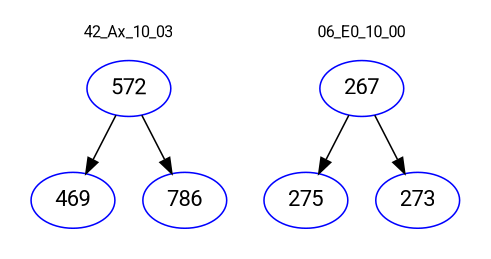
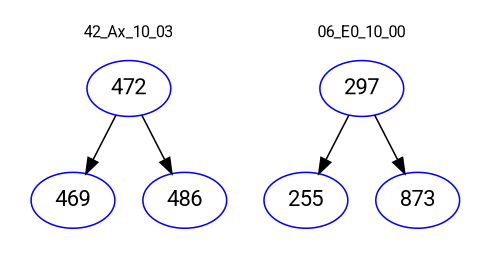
(129, 89) -> (129, 89)
(362, 89) -> (362, 89)
(185, 200) -> (185, 200)
(306, 200) -> (306, 200)
(418, 200) -> (418, 200)
